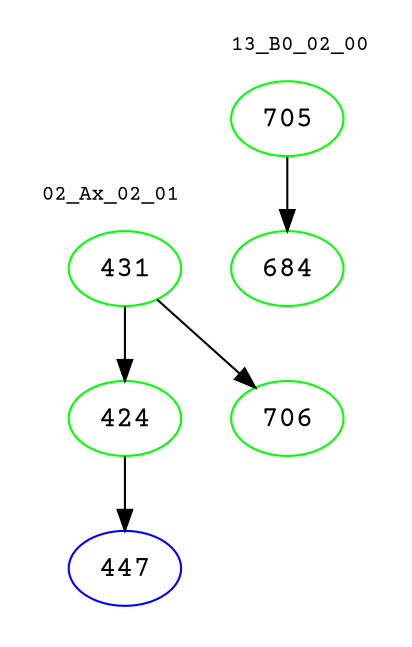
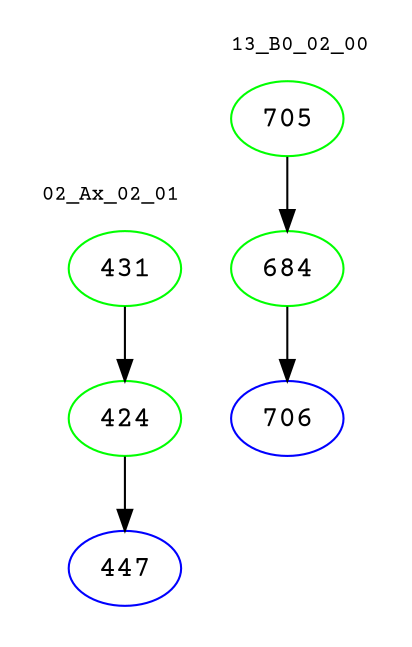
(184, 324) -> (287, 333)
(287, 418) -> (287, 418)
